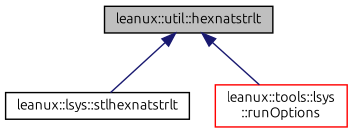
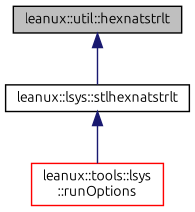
(236, 64) -> (97, 145)
